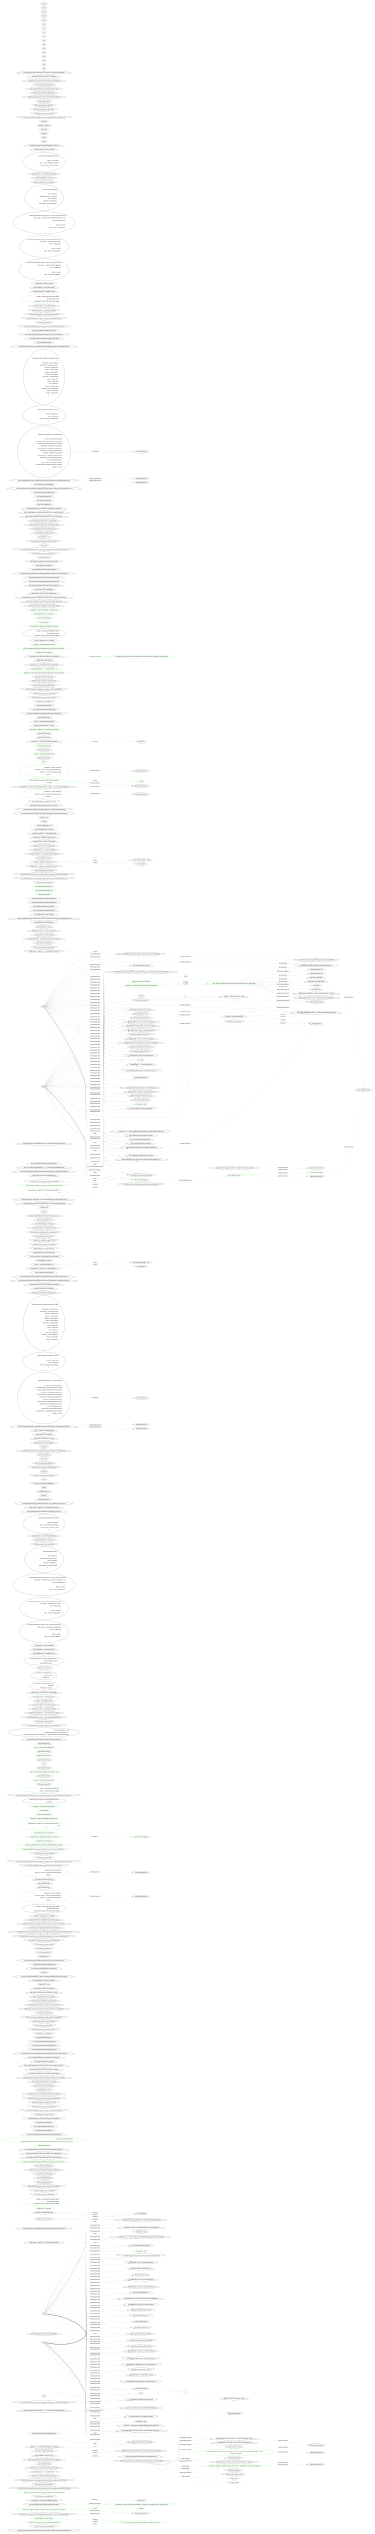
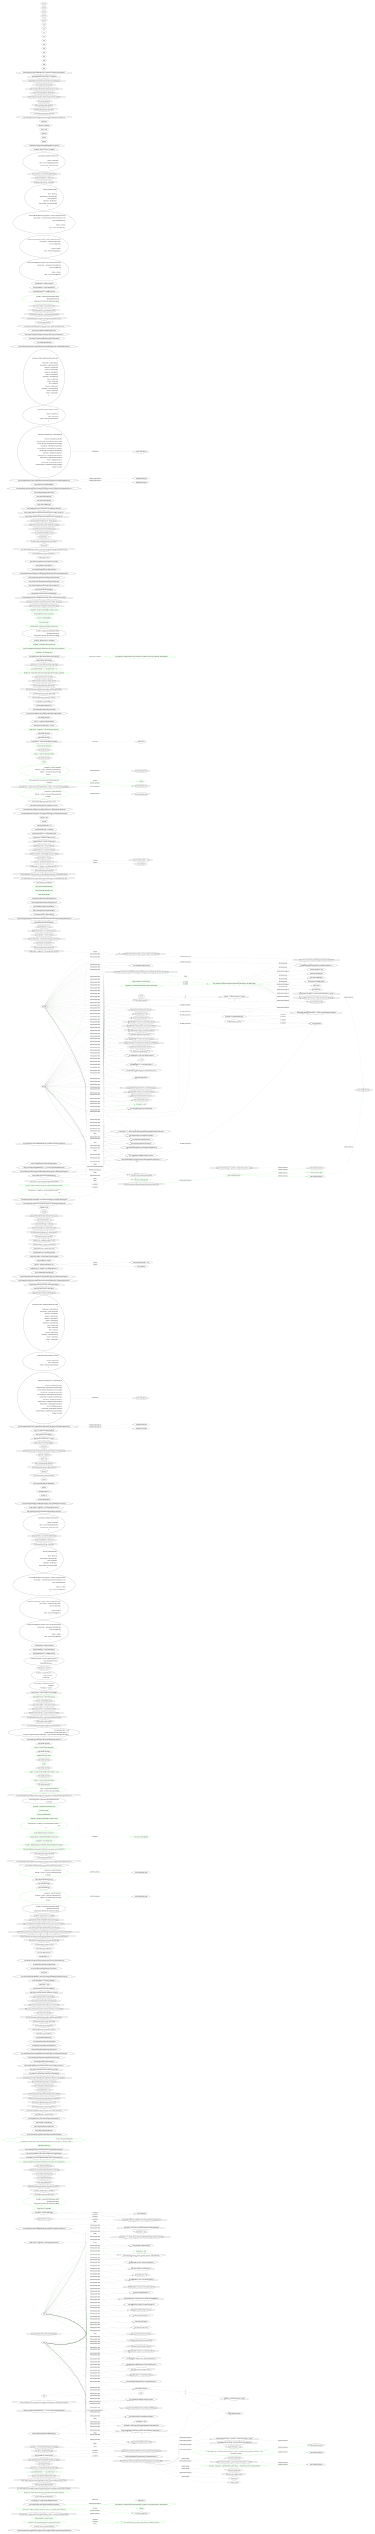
(99, 1078) -> none
(87, 2384) -> none
